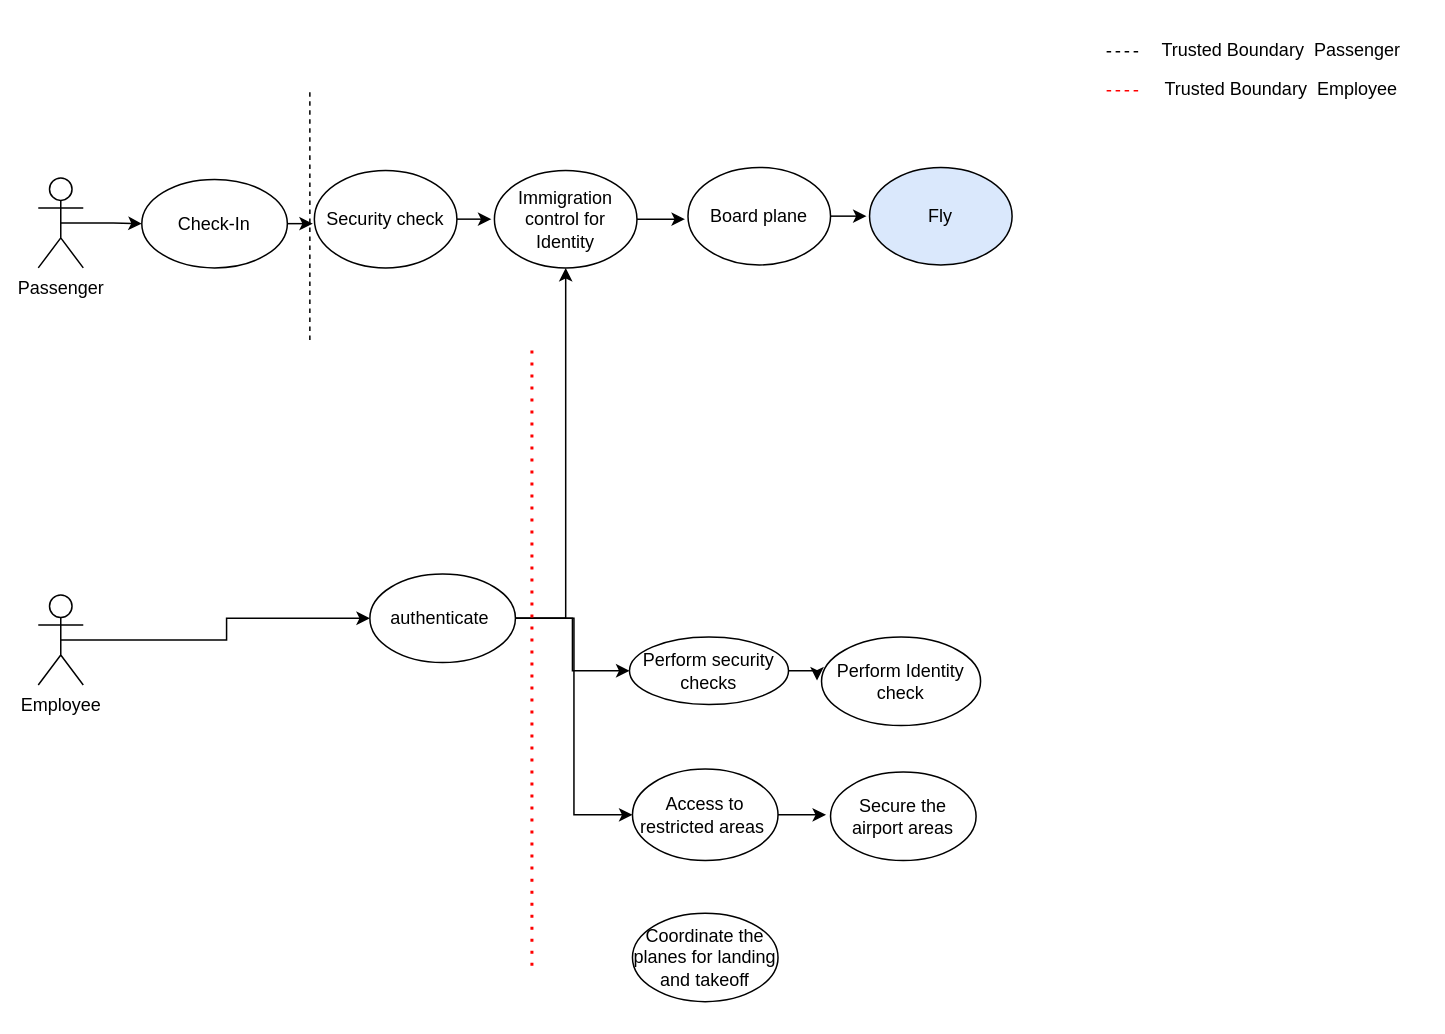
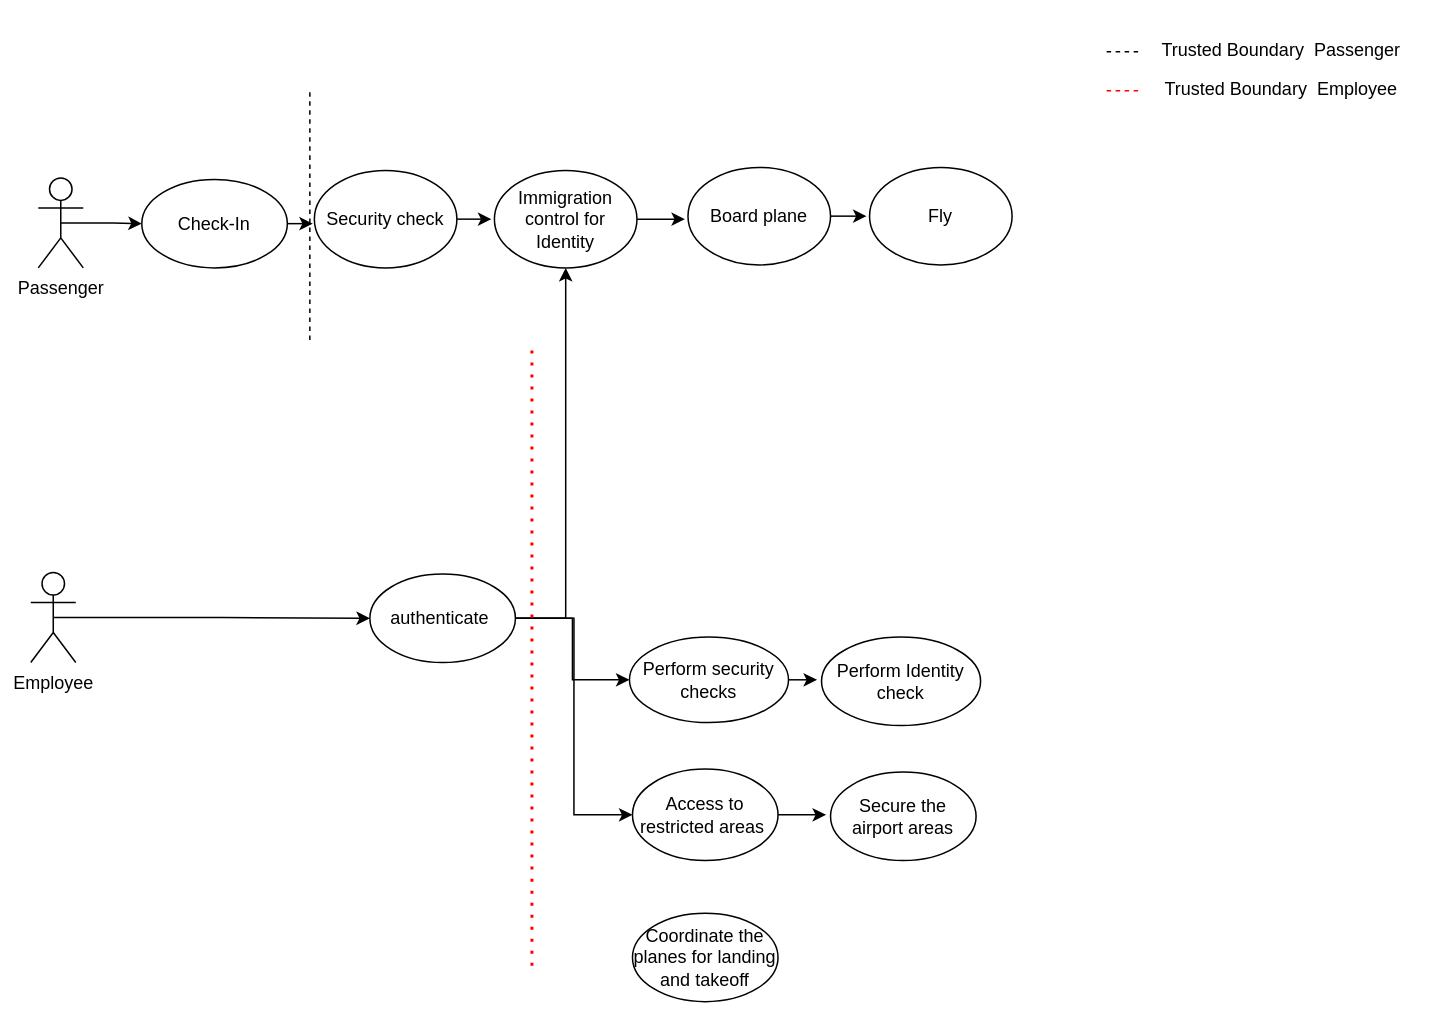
(941, 216) -> (941, 216)
(61, 640) -> (53, 617)
(709, 671) -> (709, 680)
